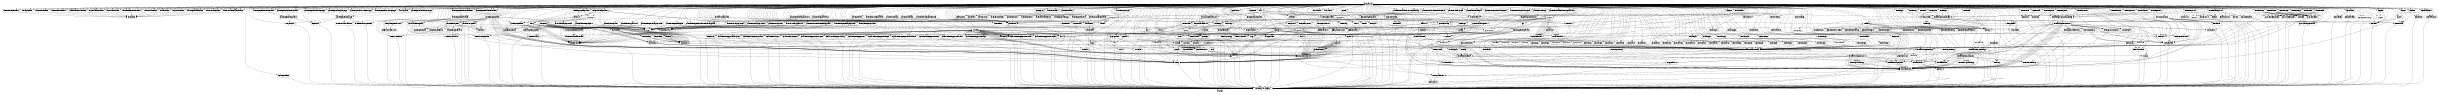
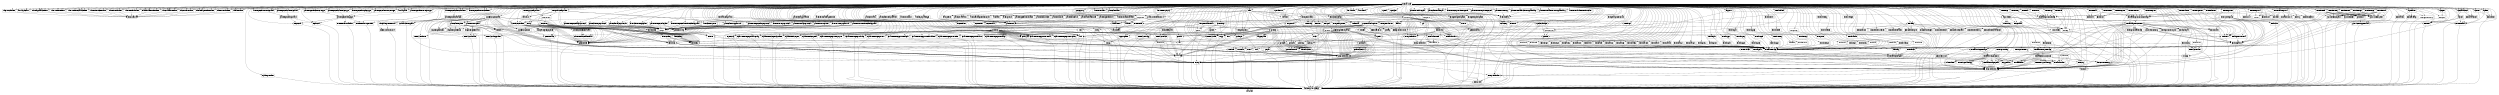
none -> (1024, 17)
